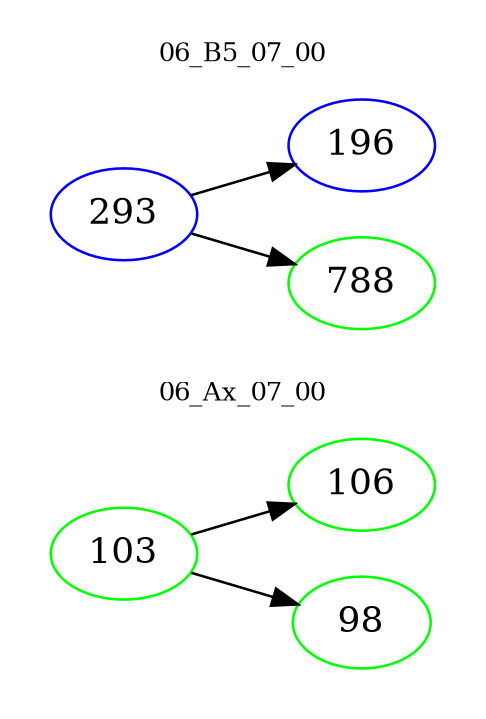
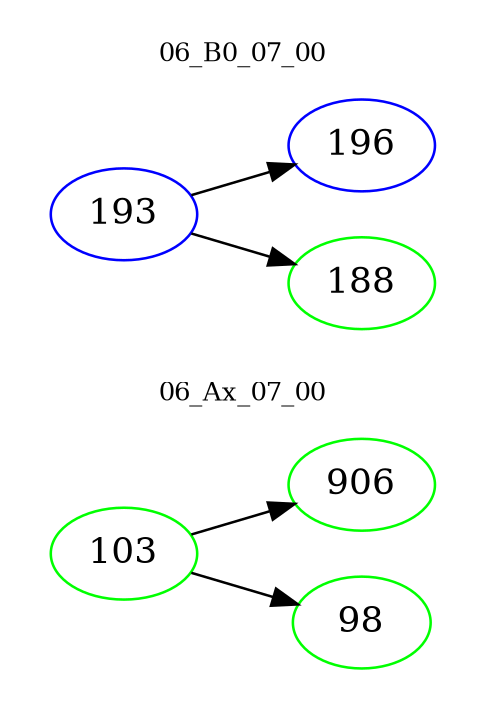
(243, 55) -> (243, 55)
(124, 214) -> (124, 214)
(362, 283) -> (362, 283)
(362, 485) -> (362, 485)
